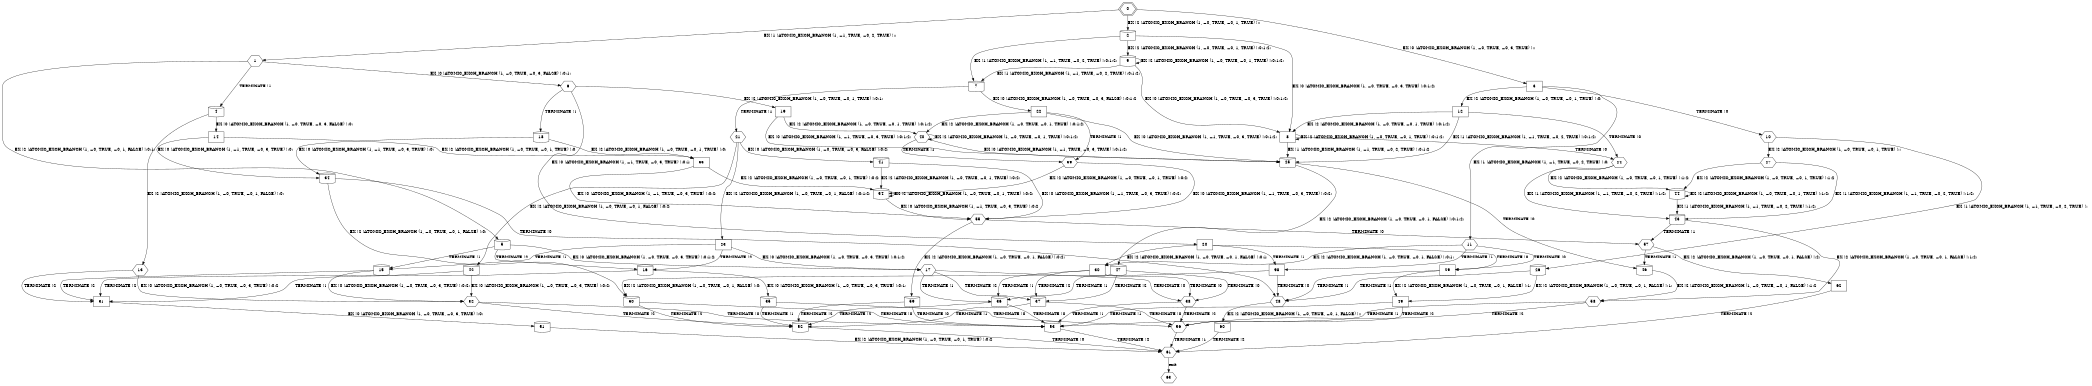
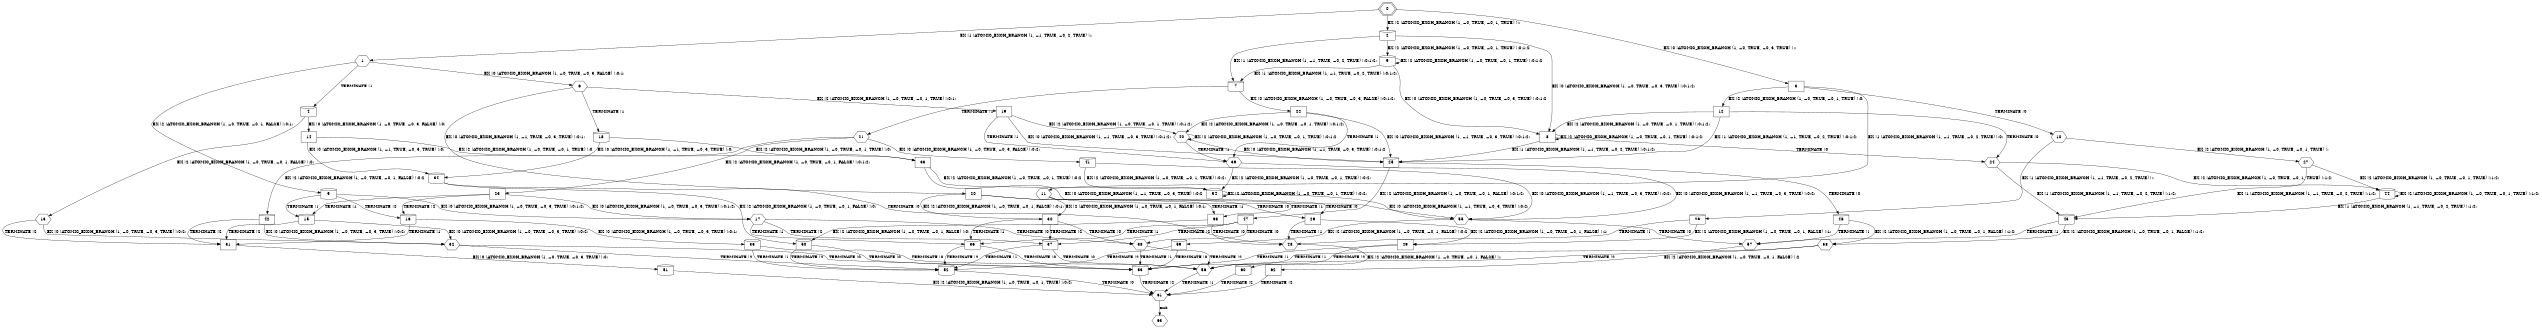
none -> (1090, 151)
(1645, 256) -> (1823, 237)
